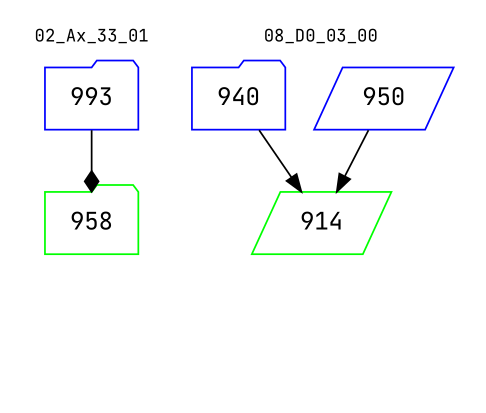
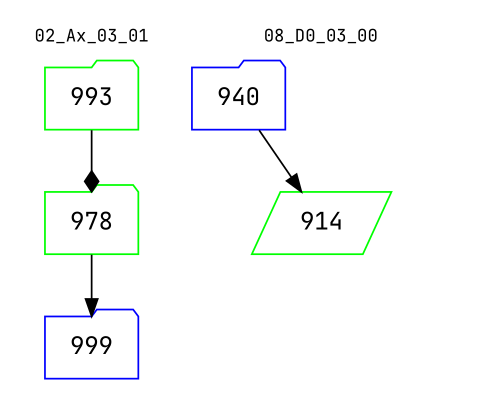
(93, 37) -> (93, 37)
(92, 99) -> (92, 99)
(384, 99) -> none
(92, 223) -> (92, 223)
none -> (92, 348)
